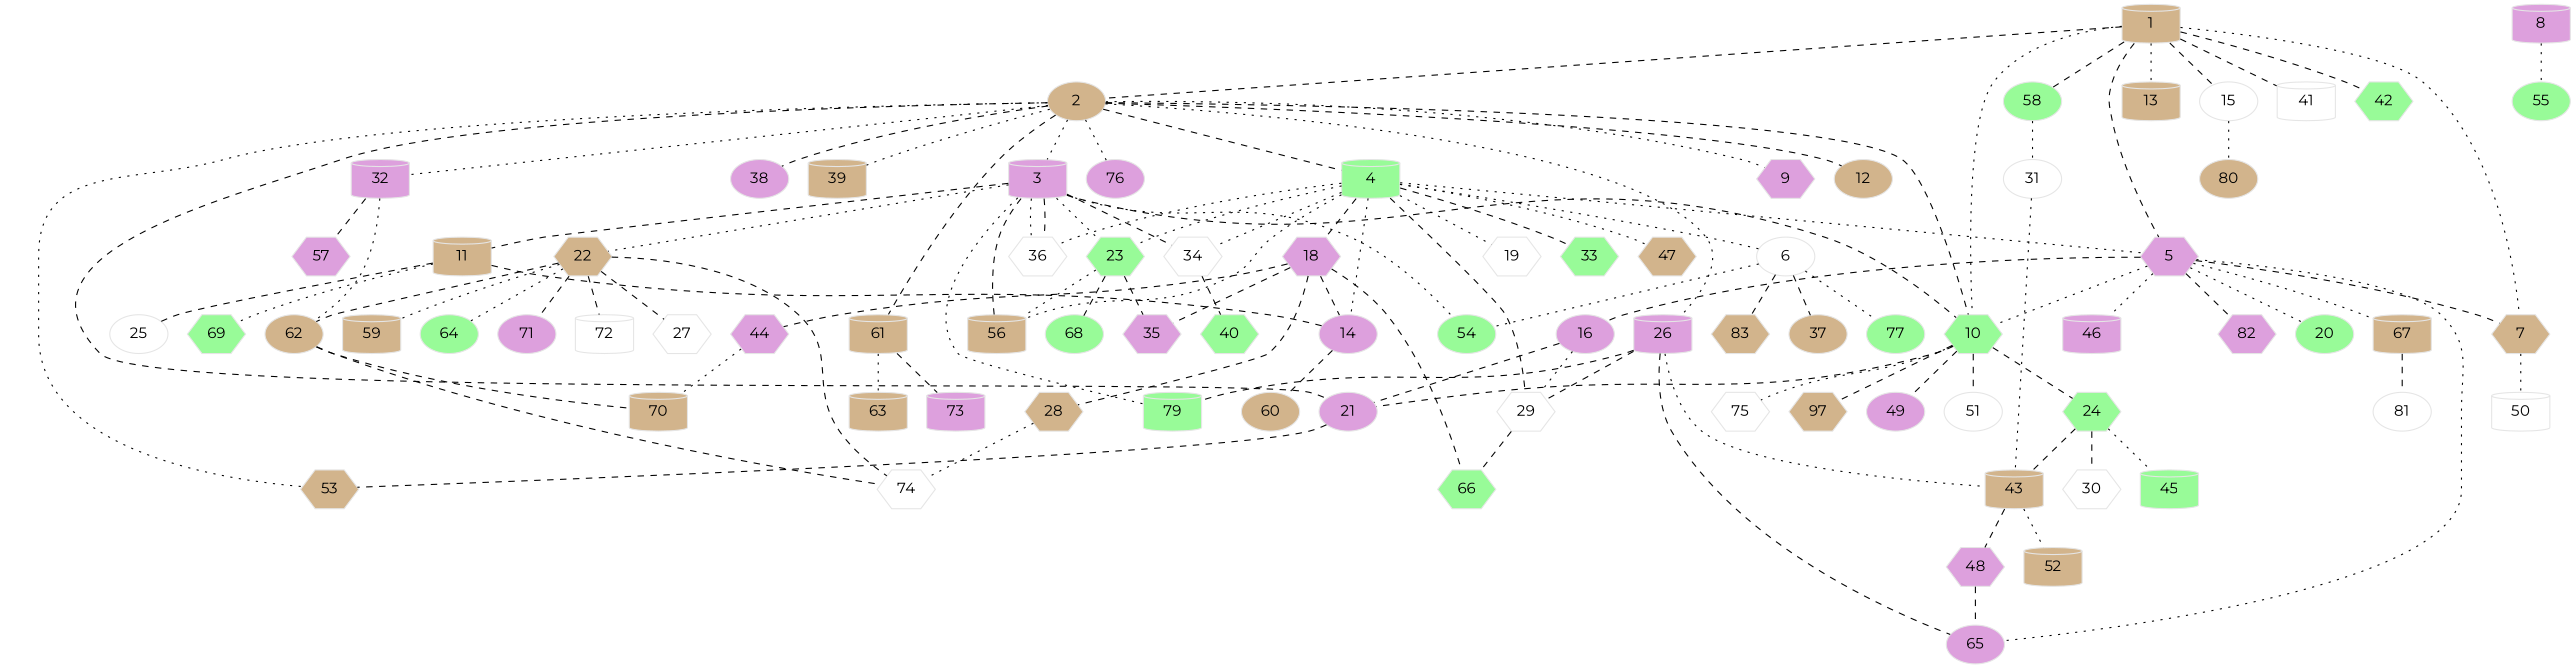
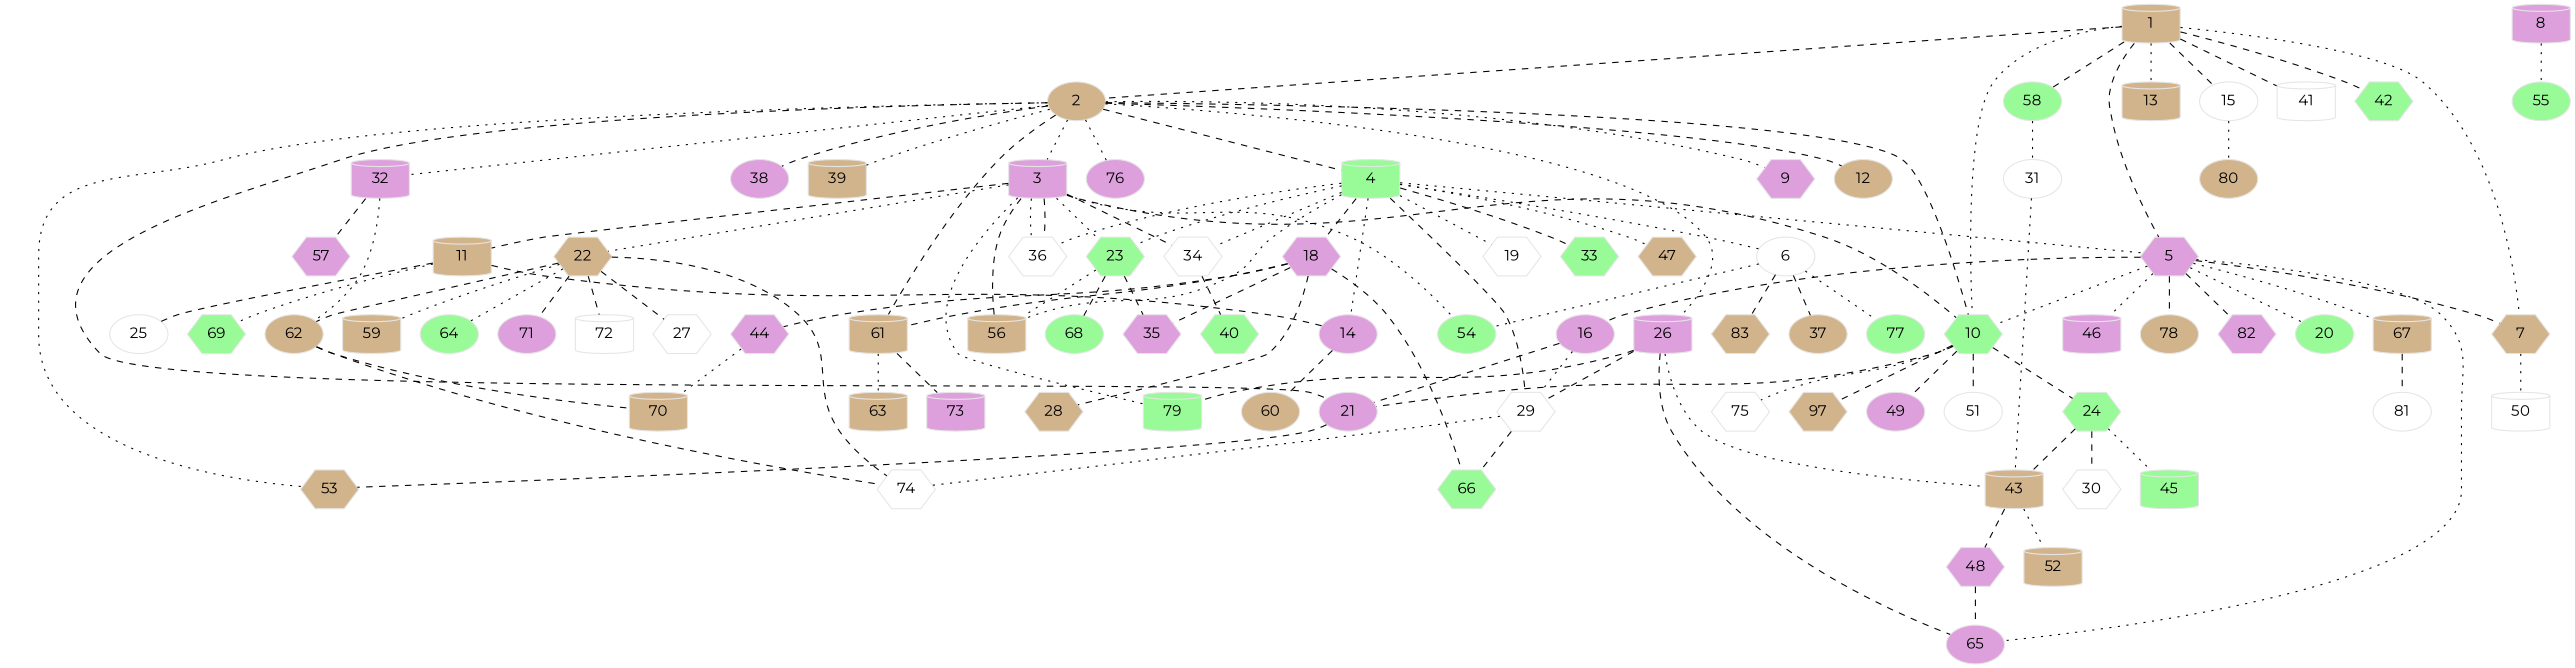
(1330, 296) -> (1031, 303)
none -> (2169, 334)
(980, 450) -> (1216, 452)
